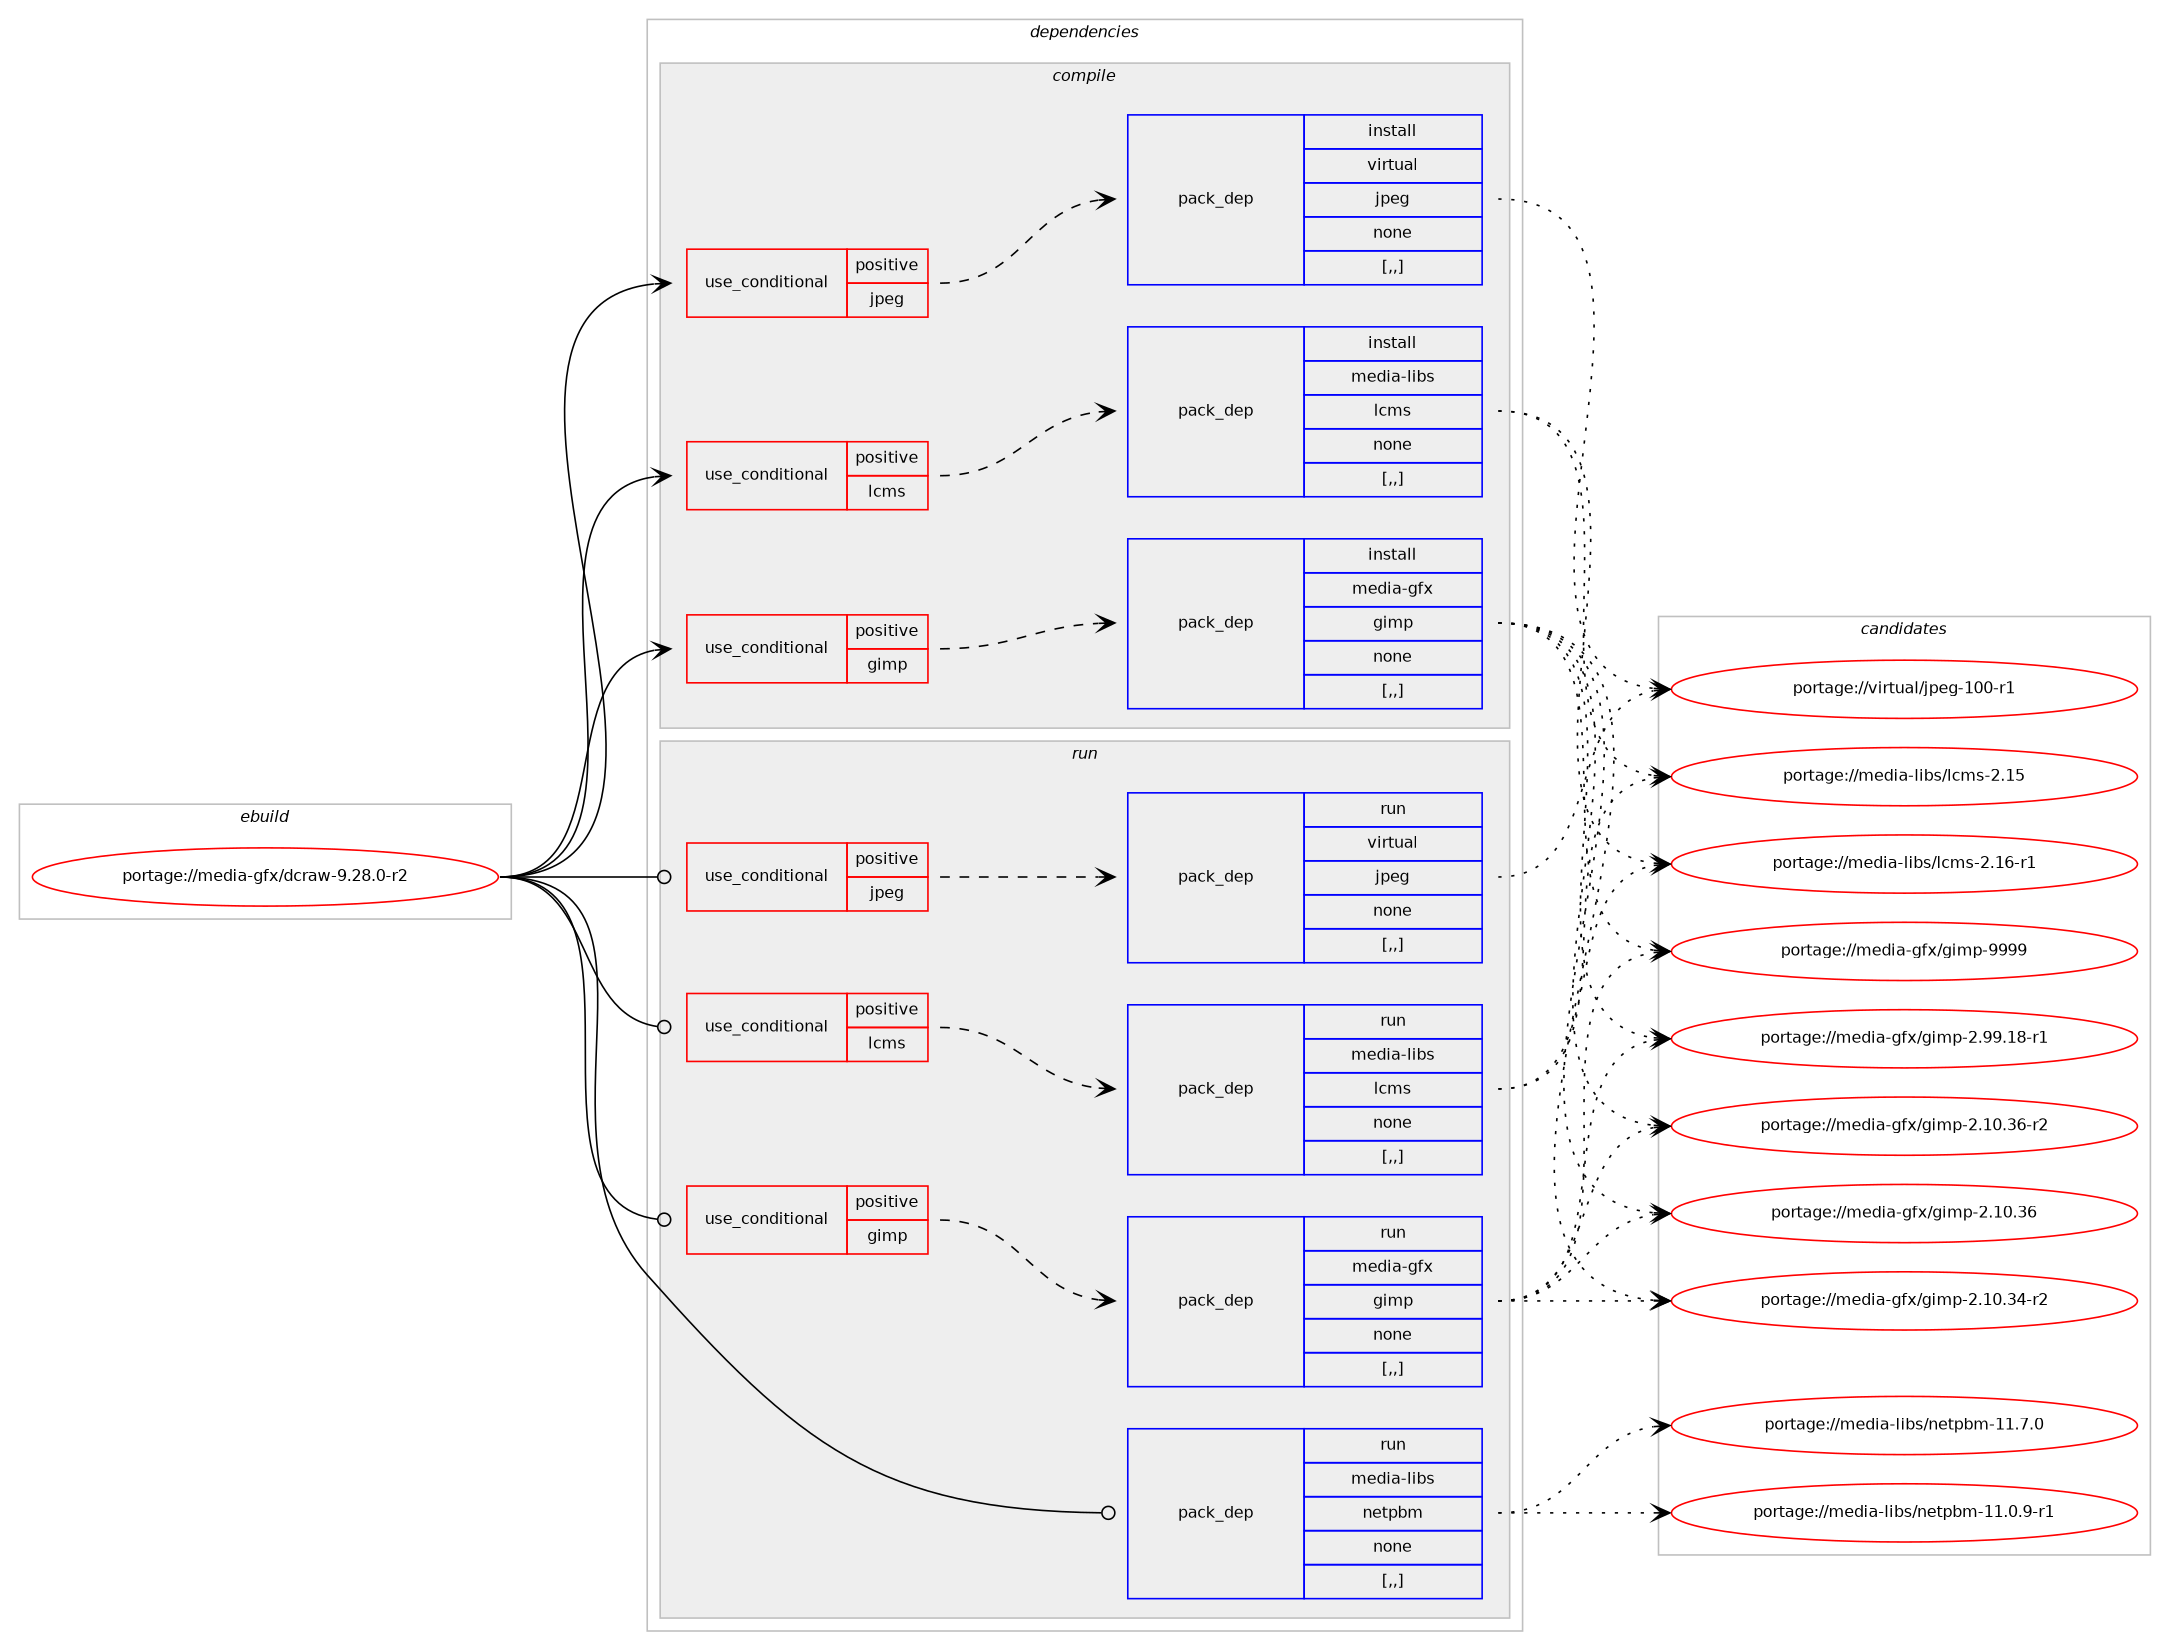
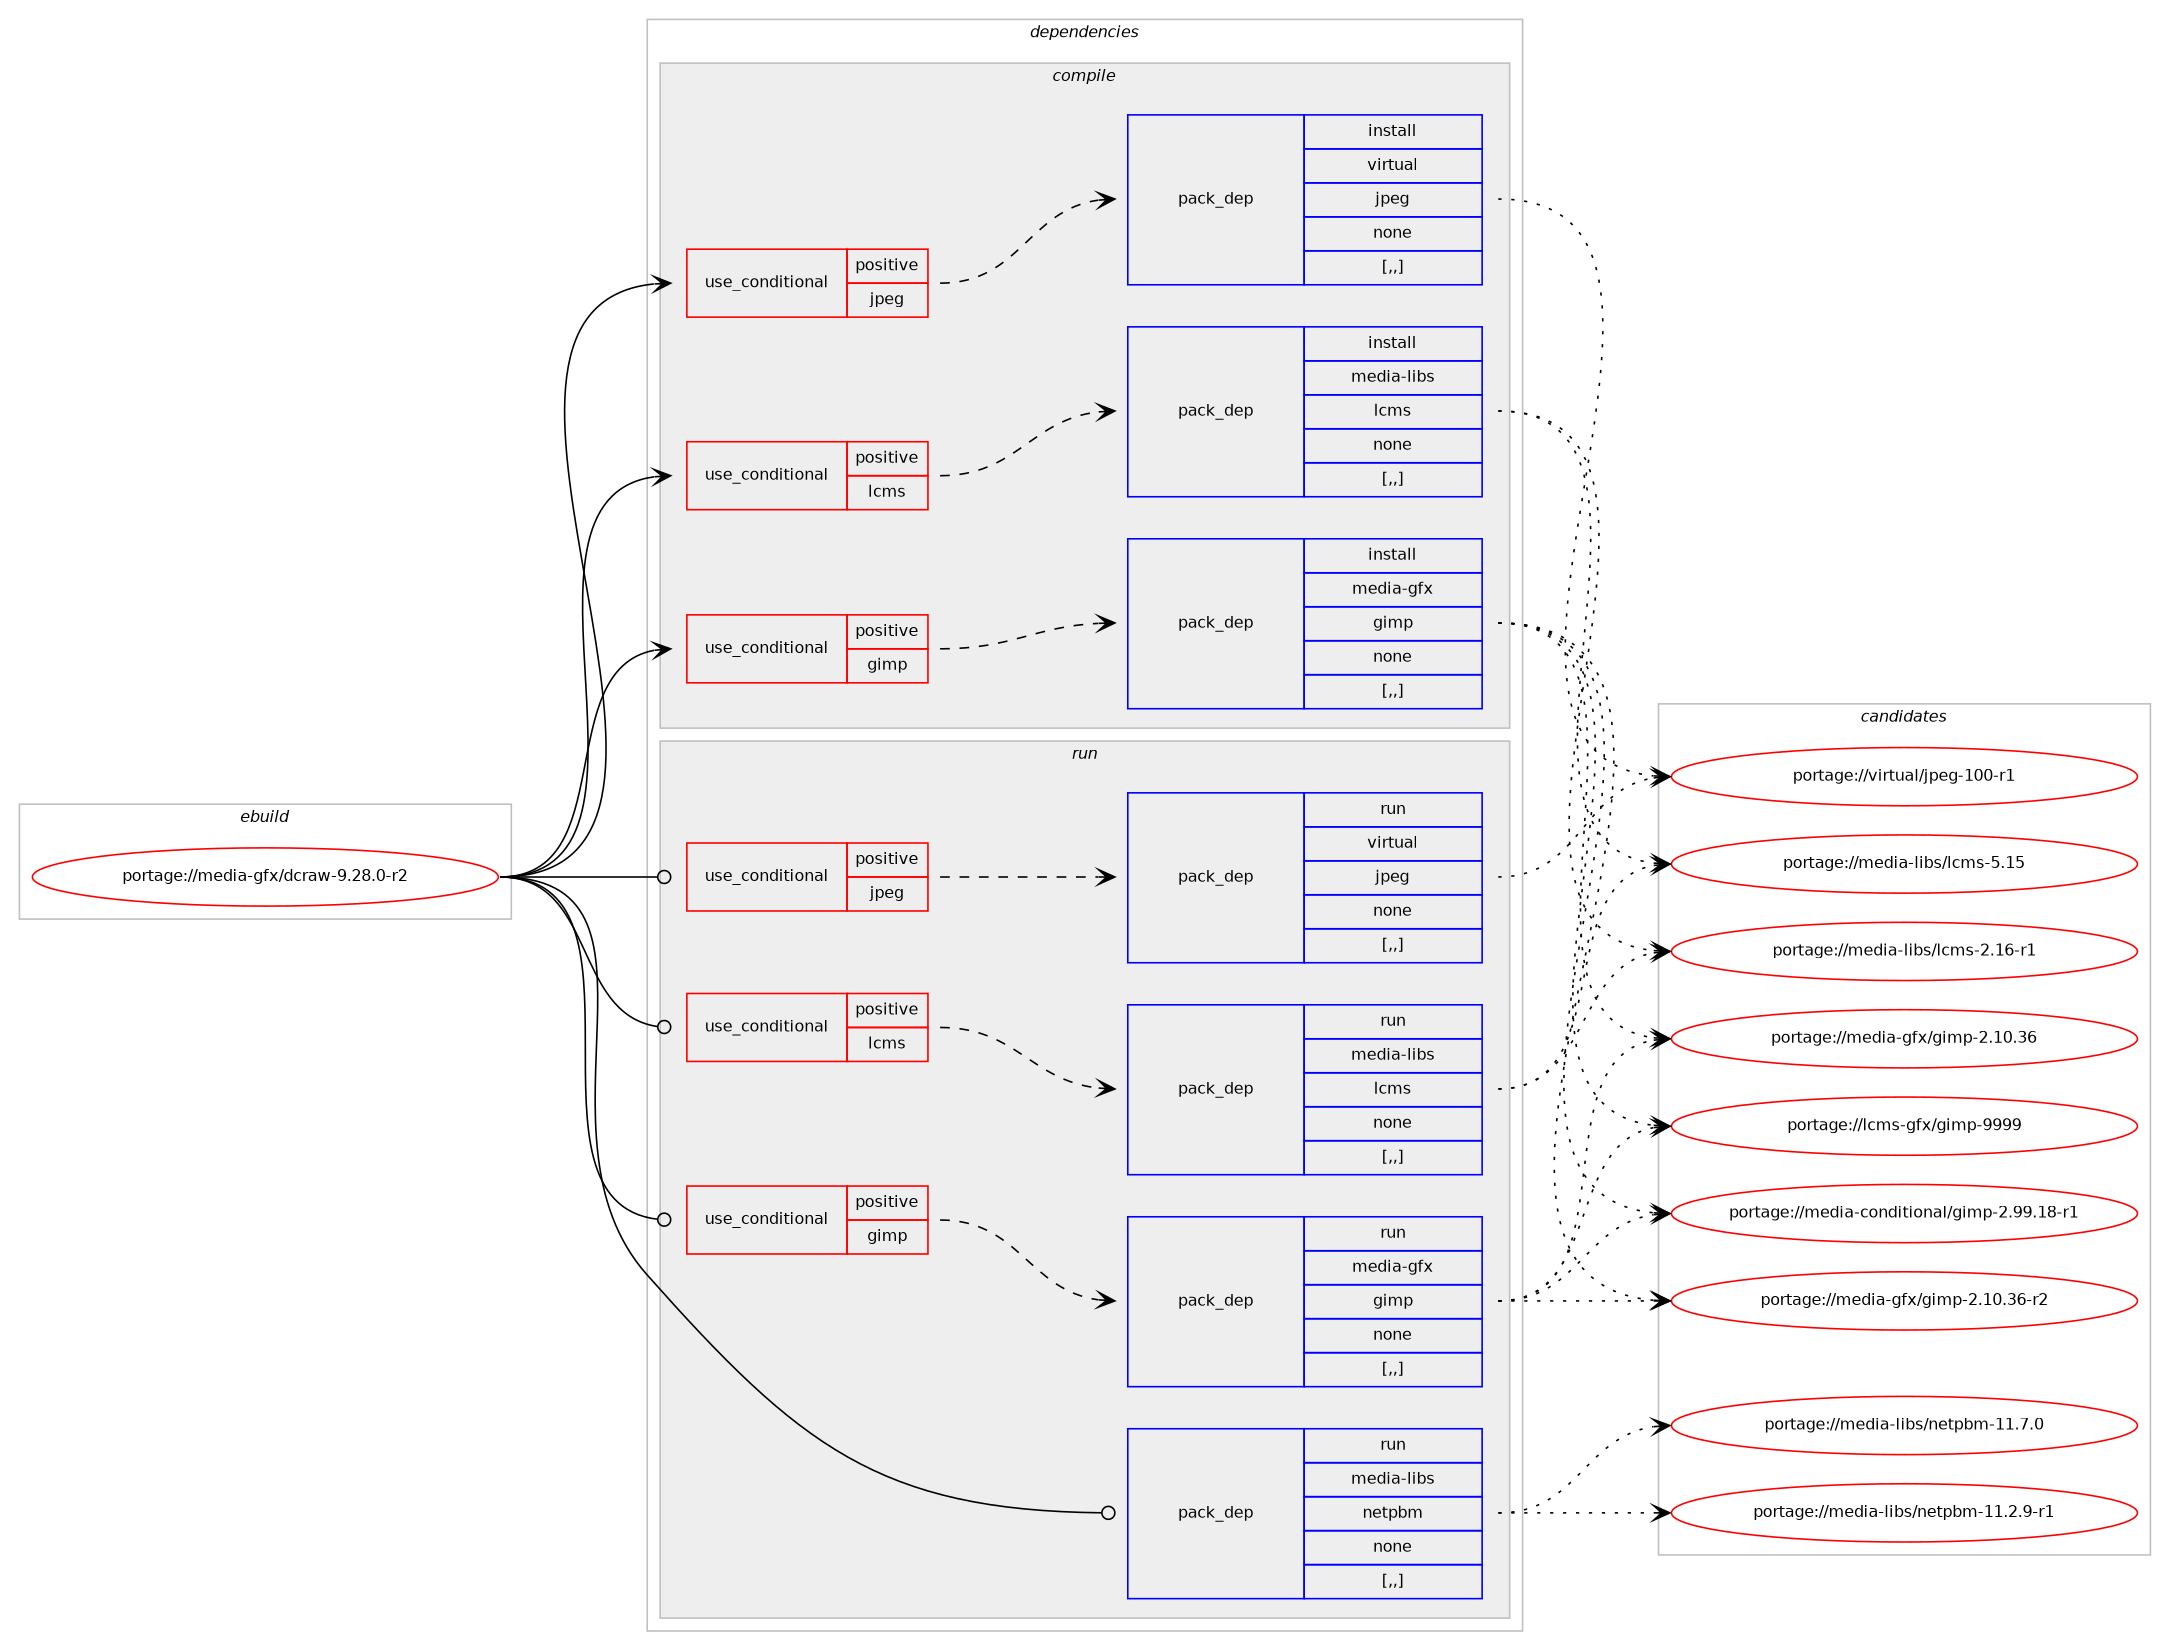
(1904, 777) -> (1904, 864)
(1904, 951) -> (1904, 1126)
(1904, 1039) -> (1904, 1214)
(1904, 1301) -> none
(1904, 1513) -> (1904, 1513)
